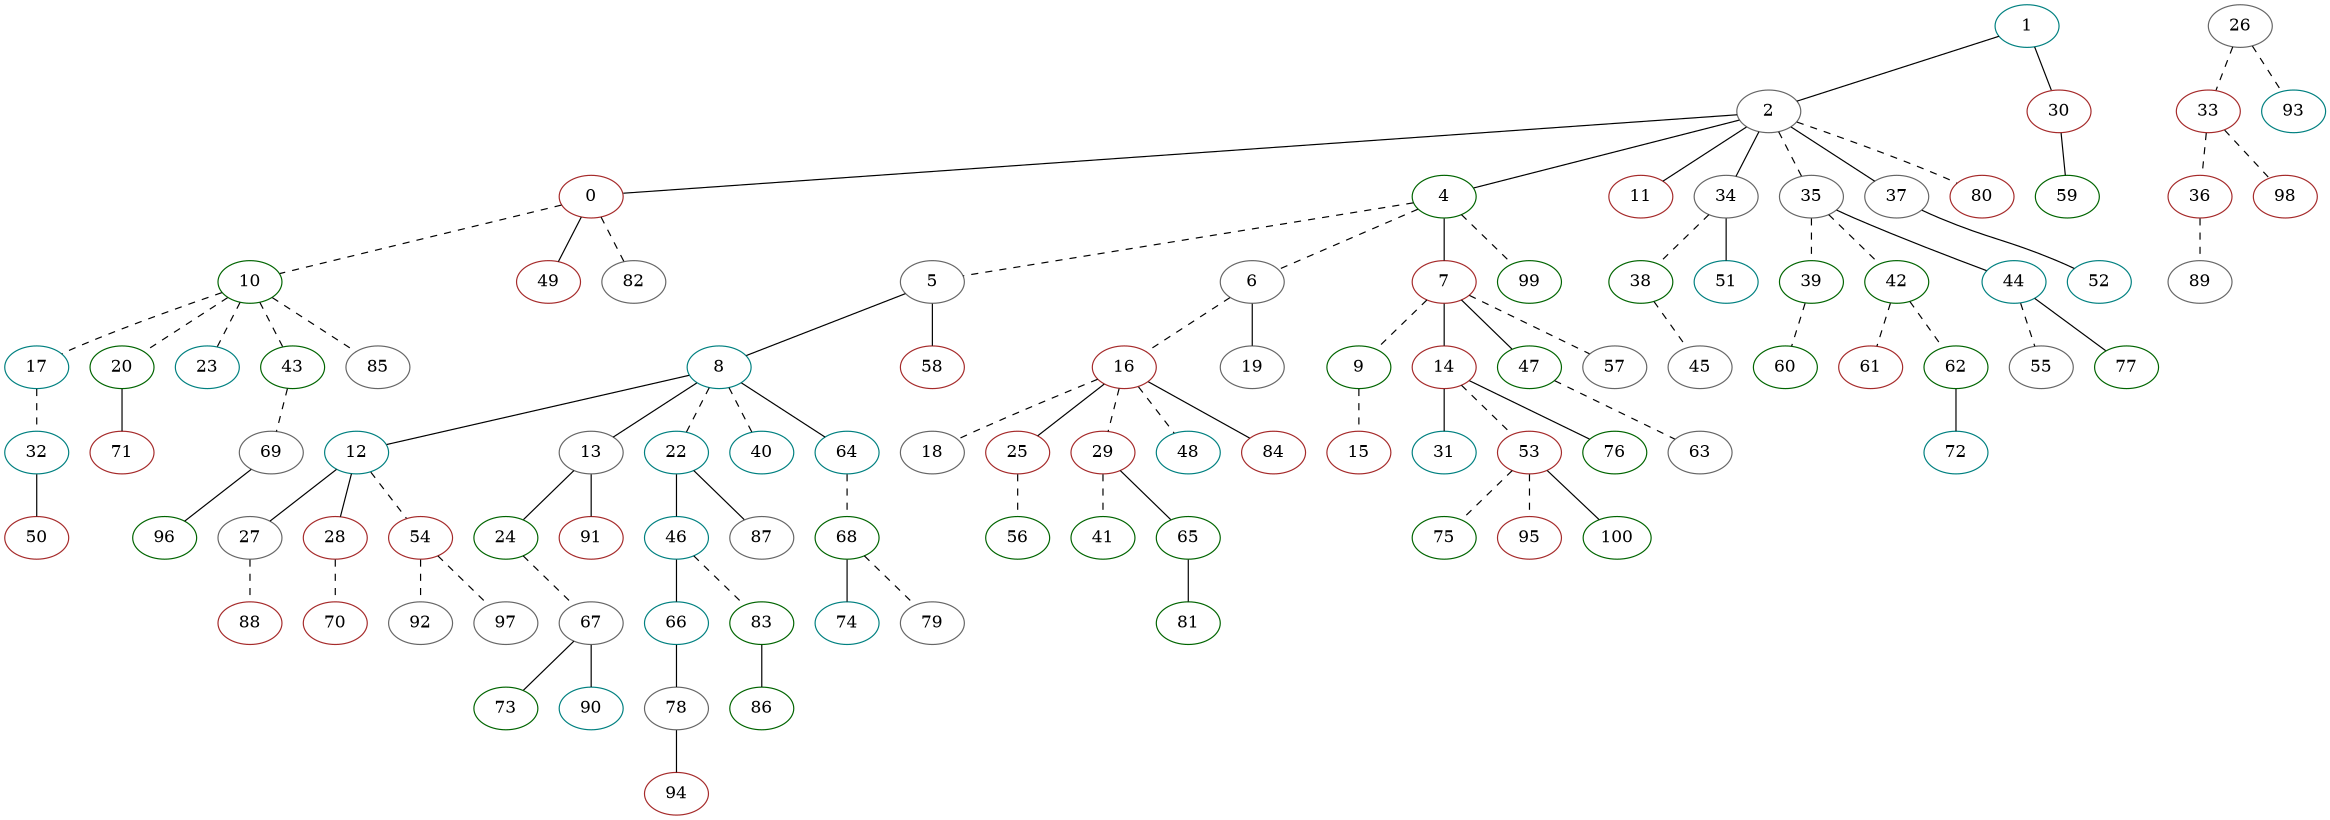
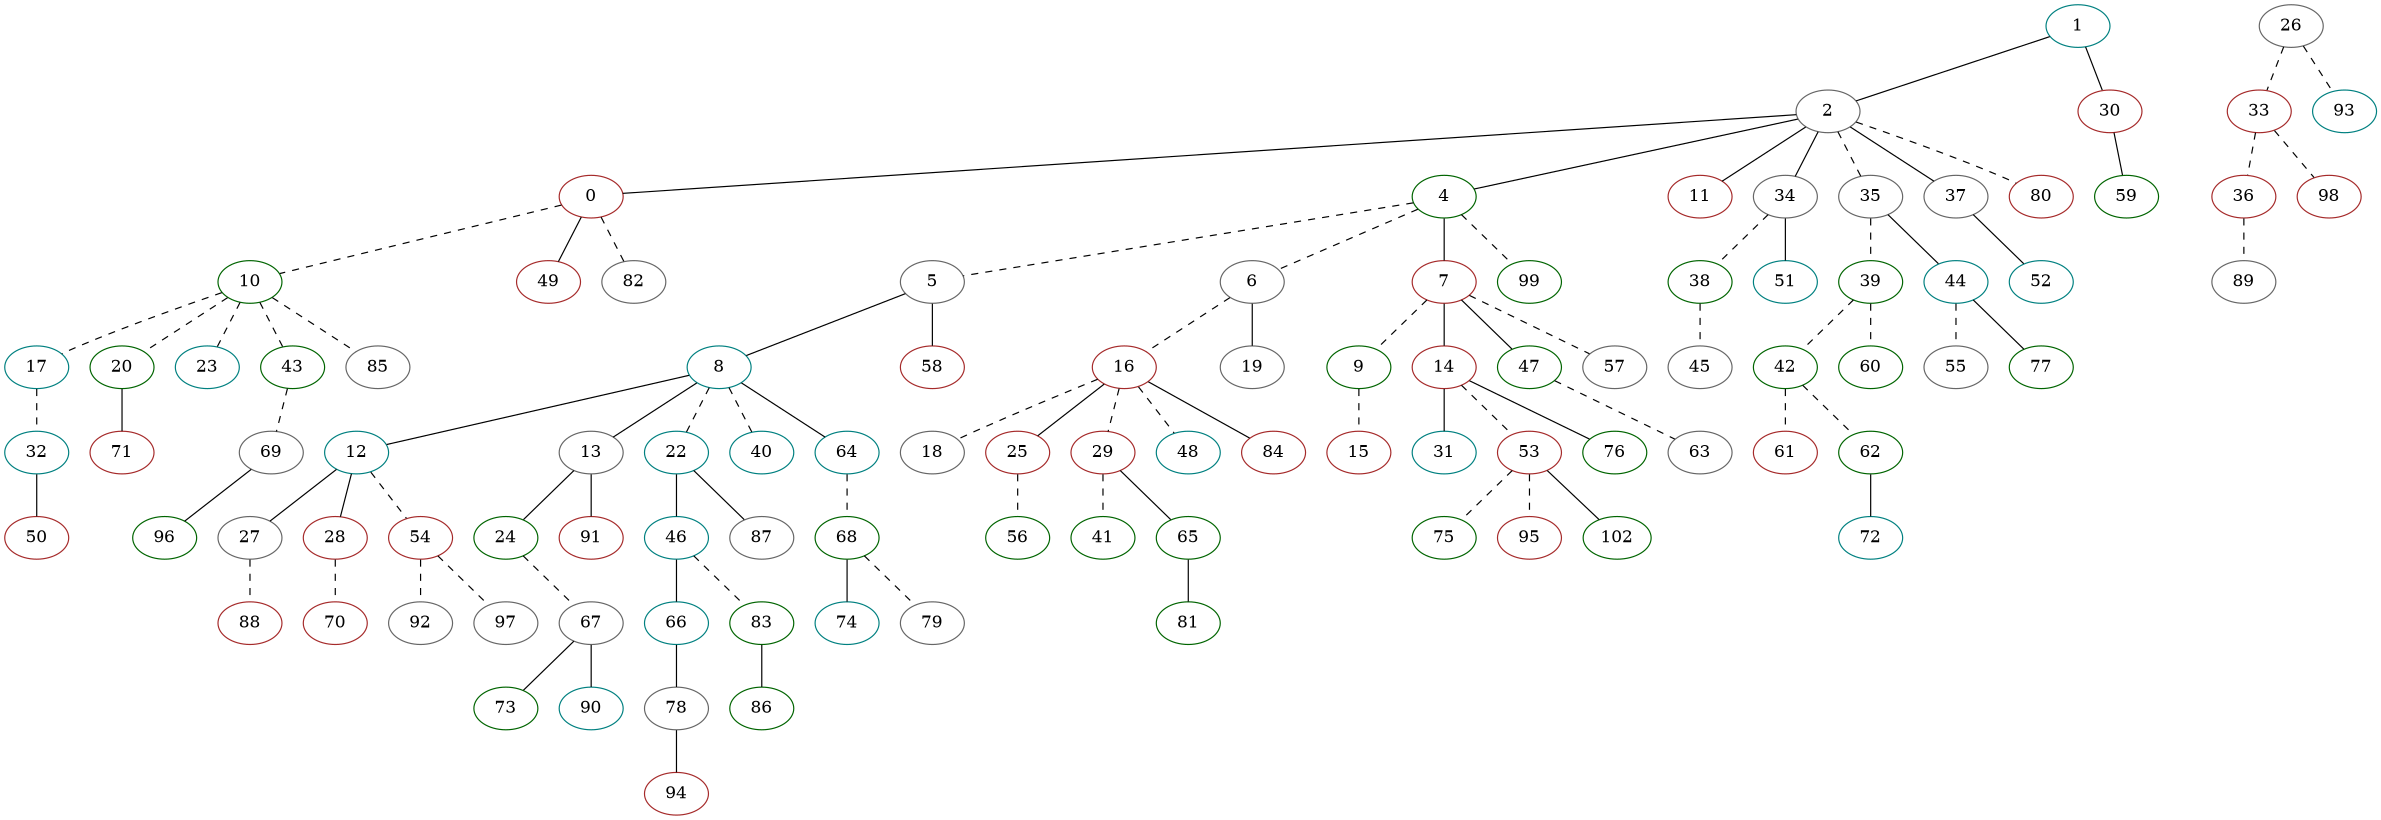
(1854, 239) -> (1828, 324)
(1617, 538) -> (1617, 538)
